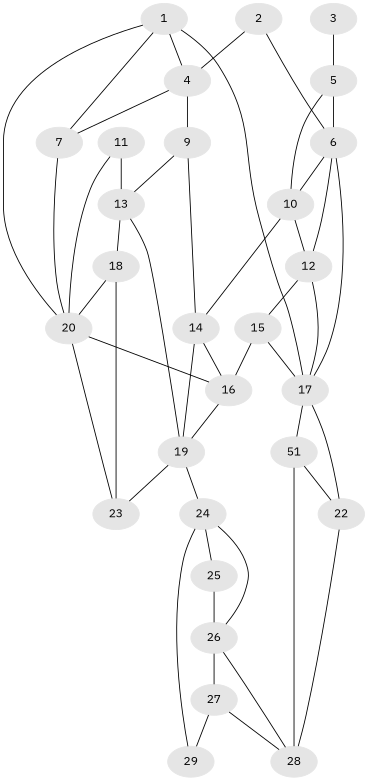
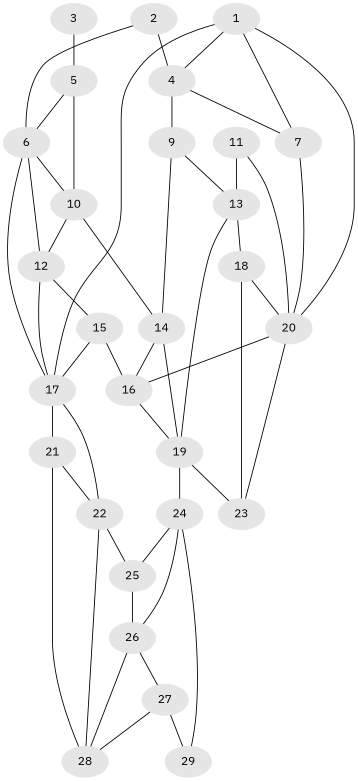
(294, 452) -> (52, 452)
none -> (116, 545)
